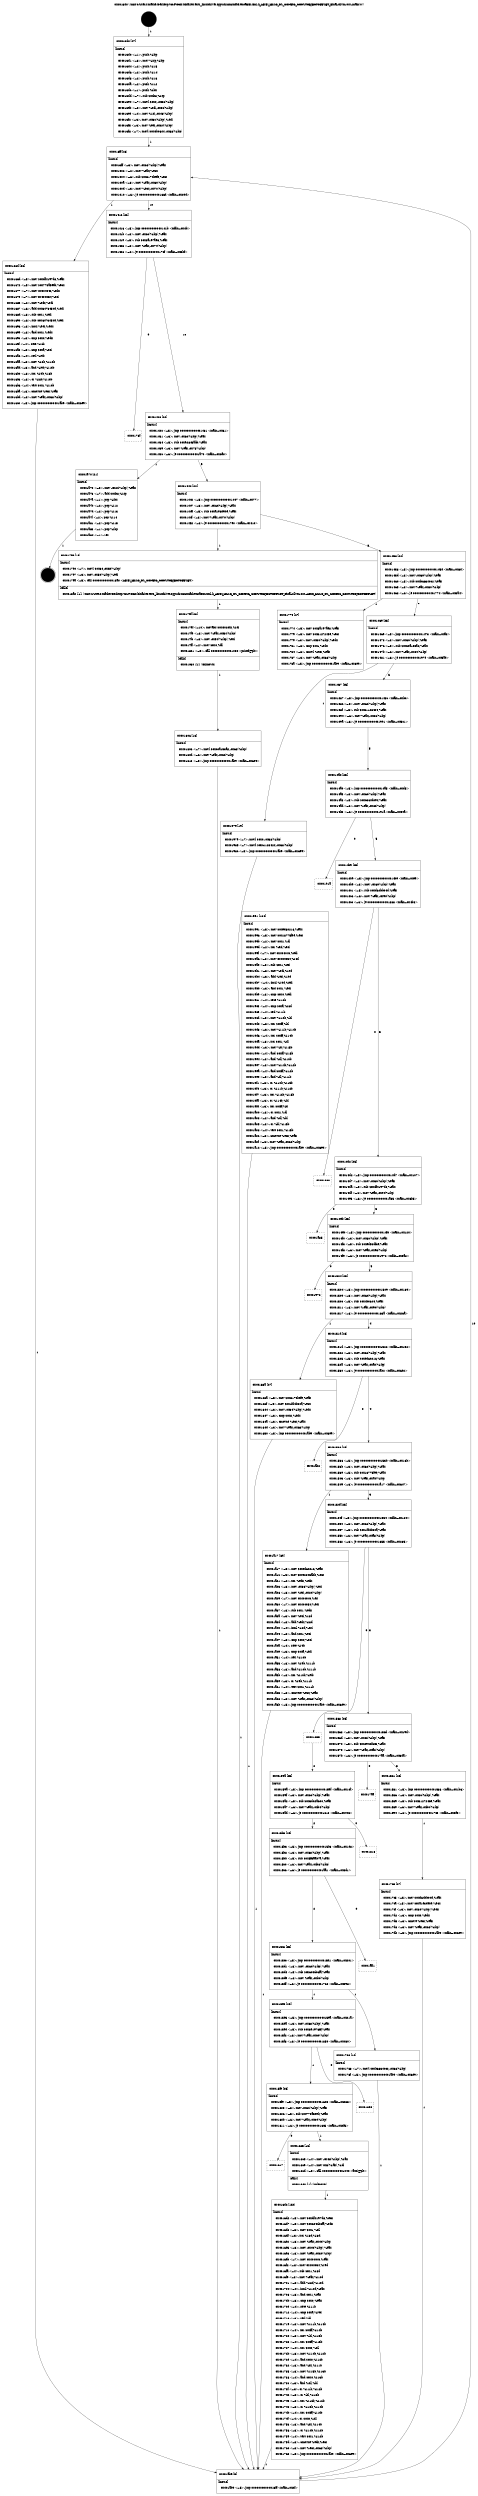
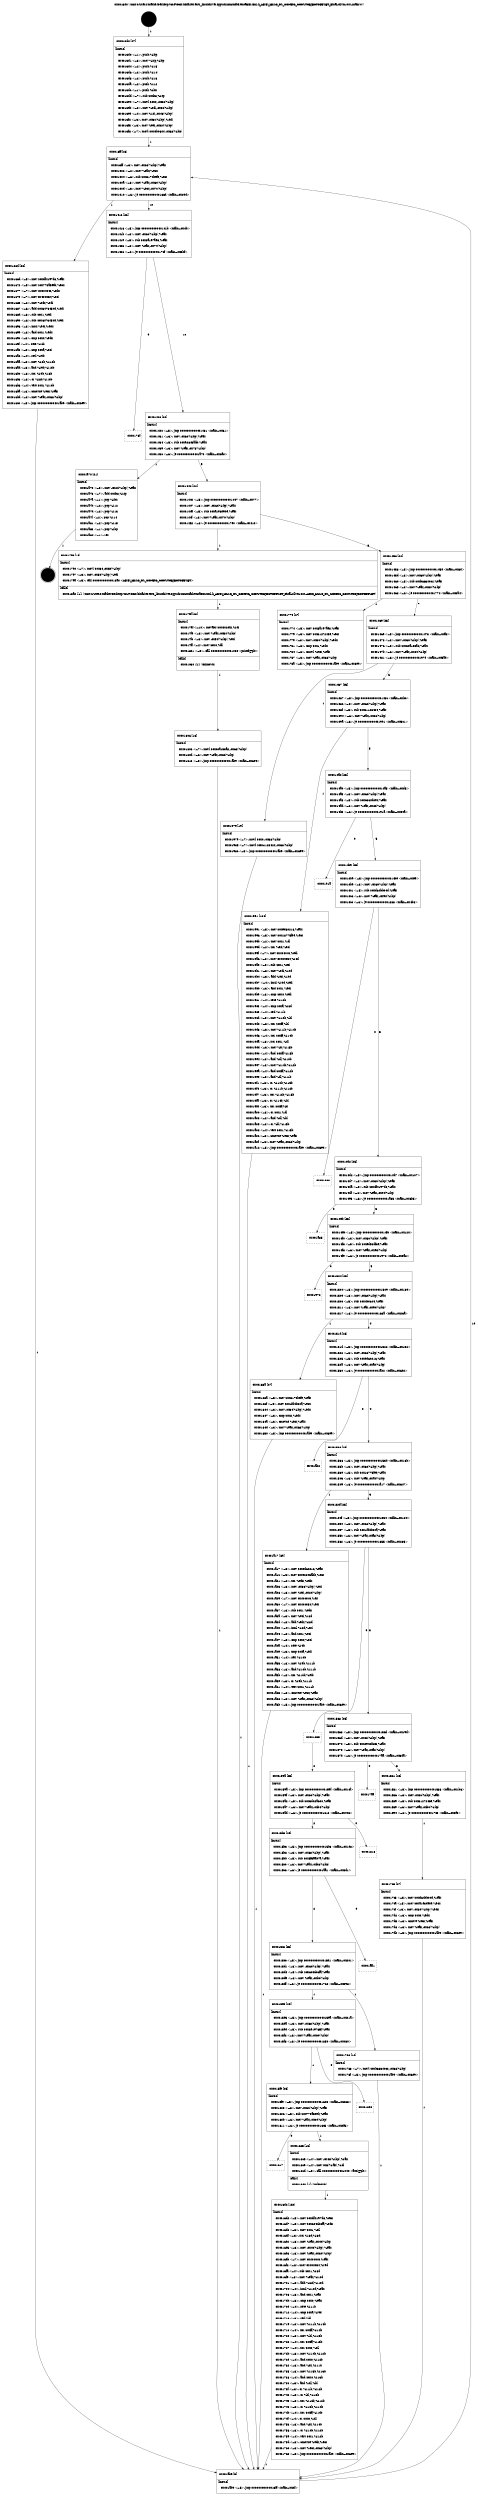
none -> (314, 815)
